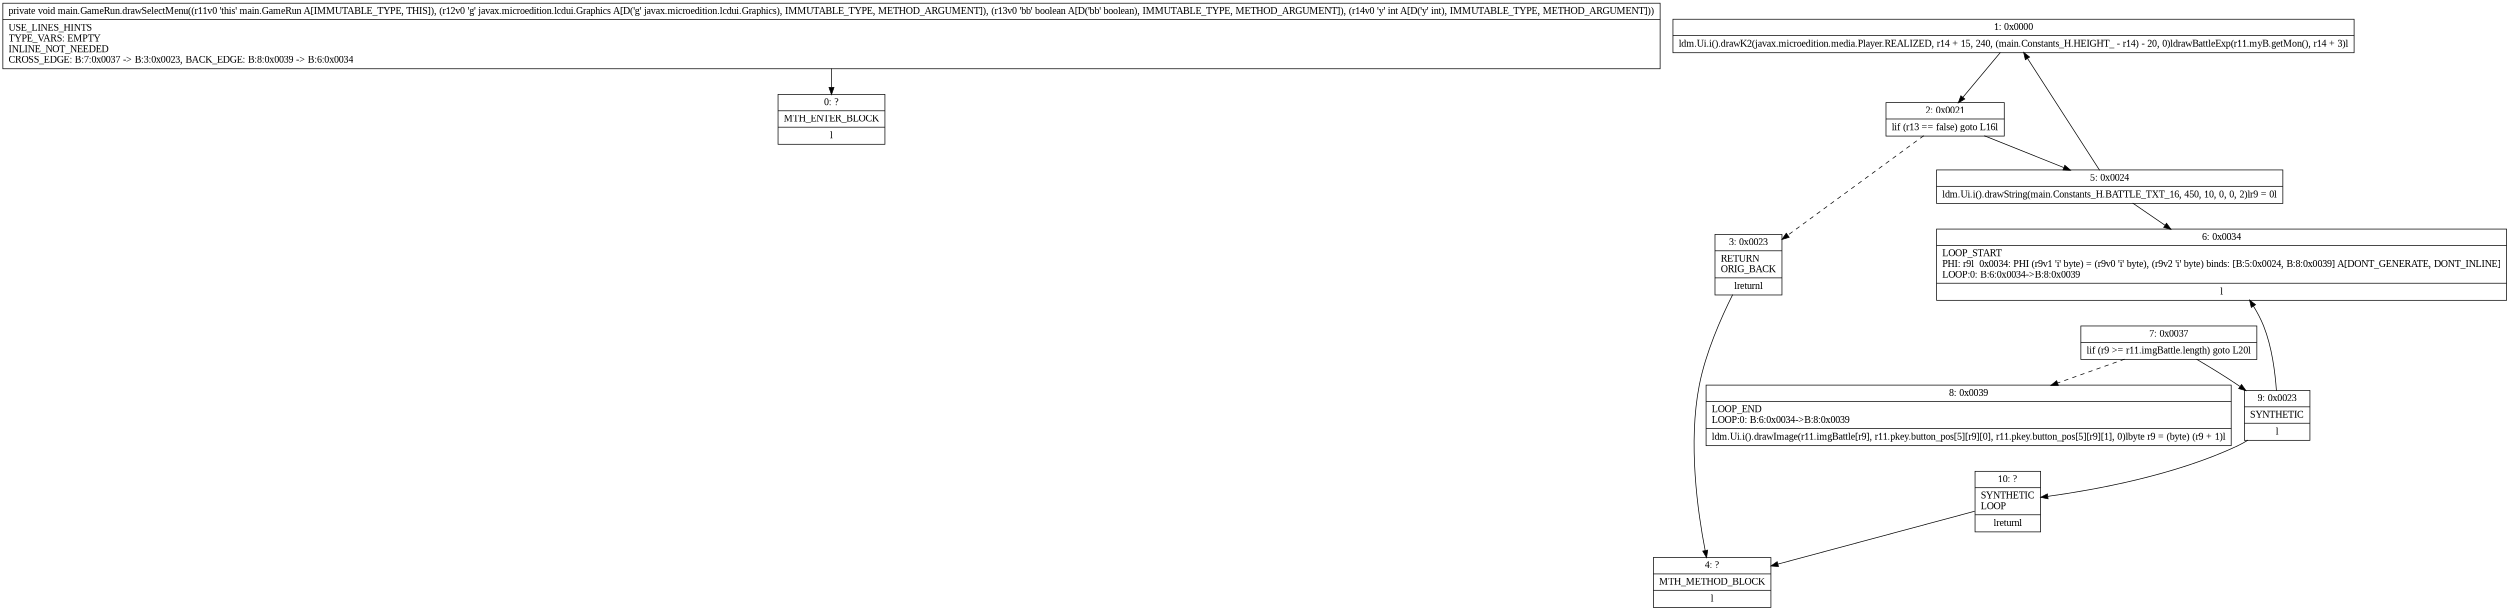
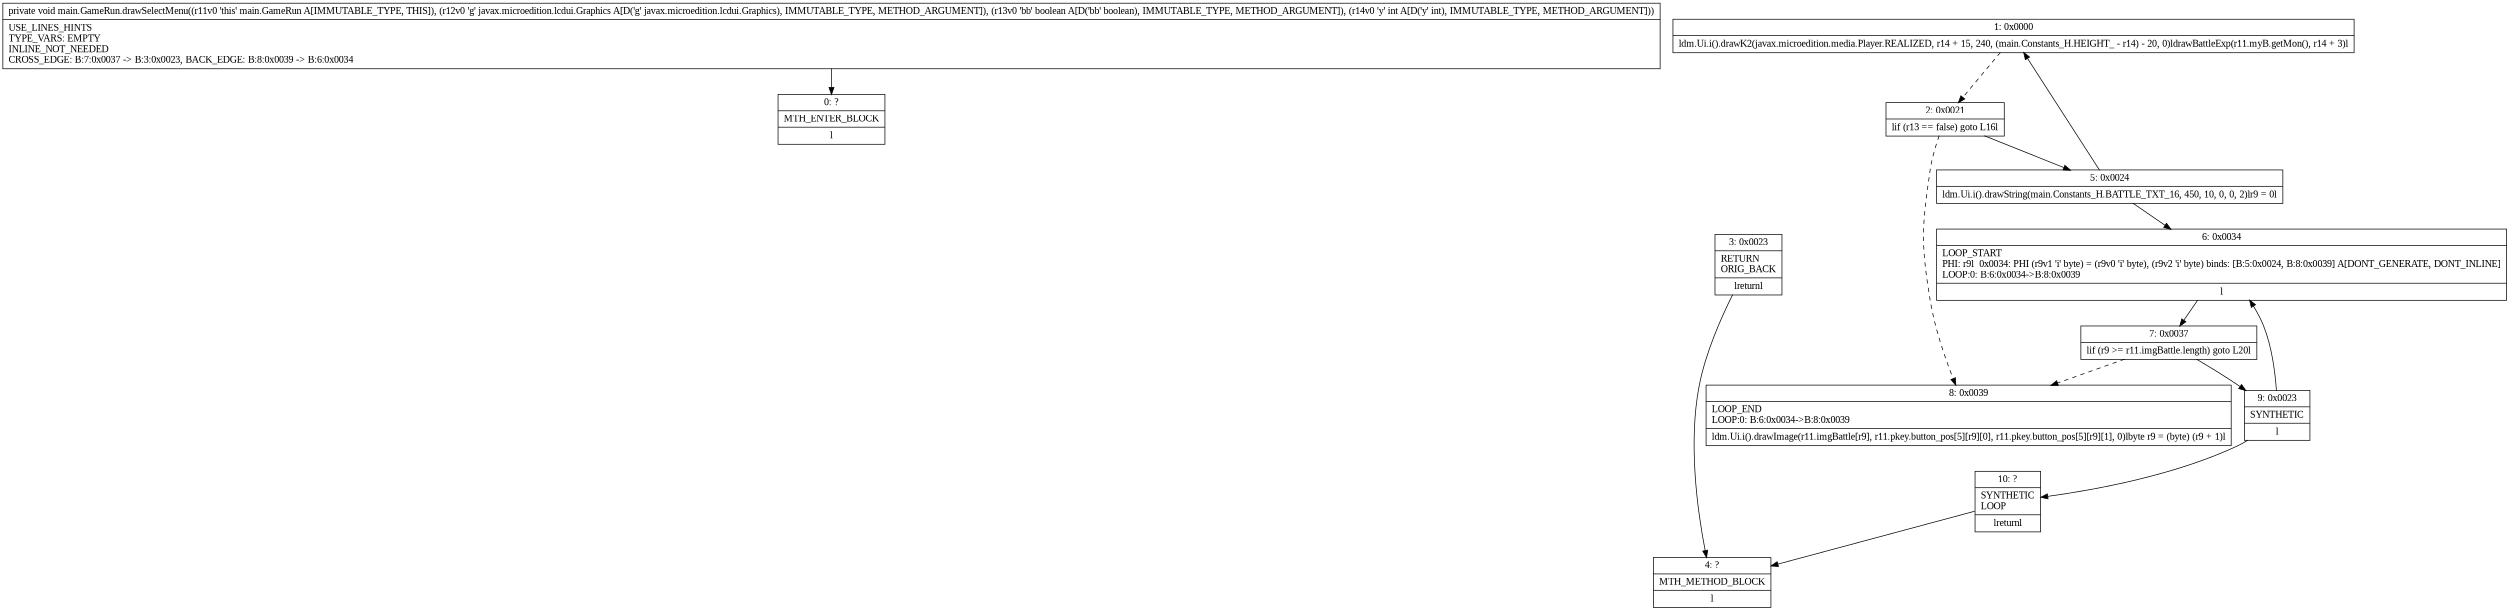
(1982, 75) -> (1982, 75)
(1856, 185) -> (1925, 258)
none -> (2191, 310)
